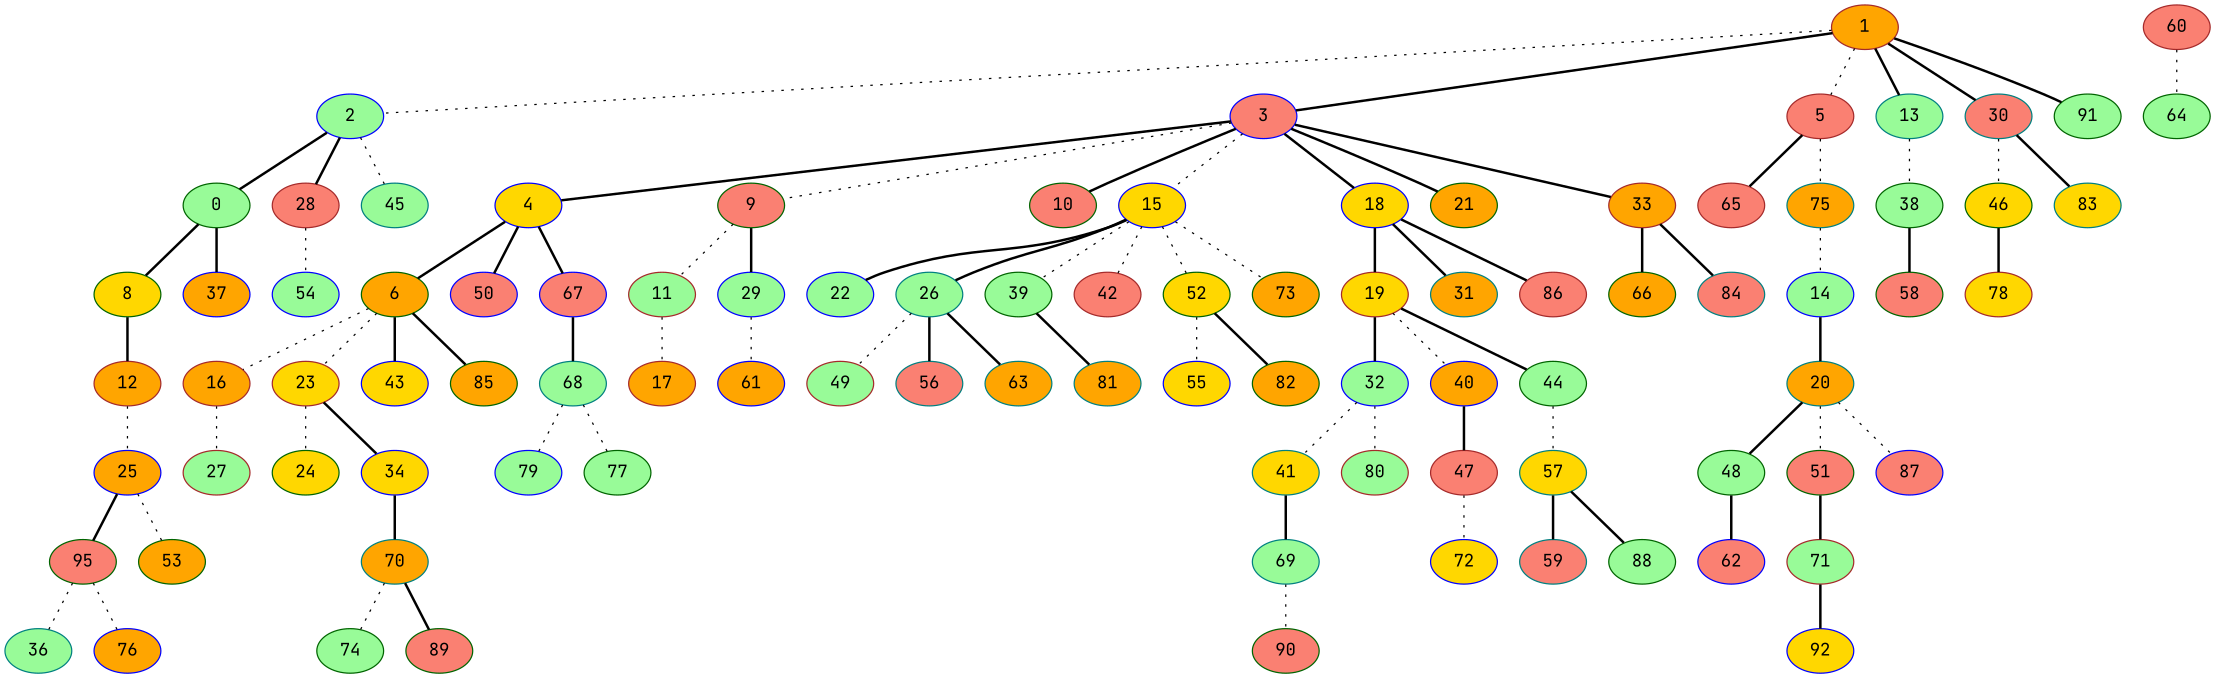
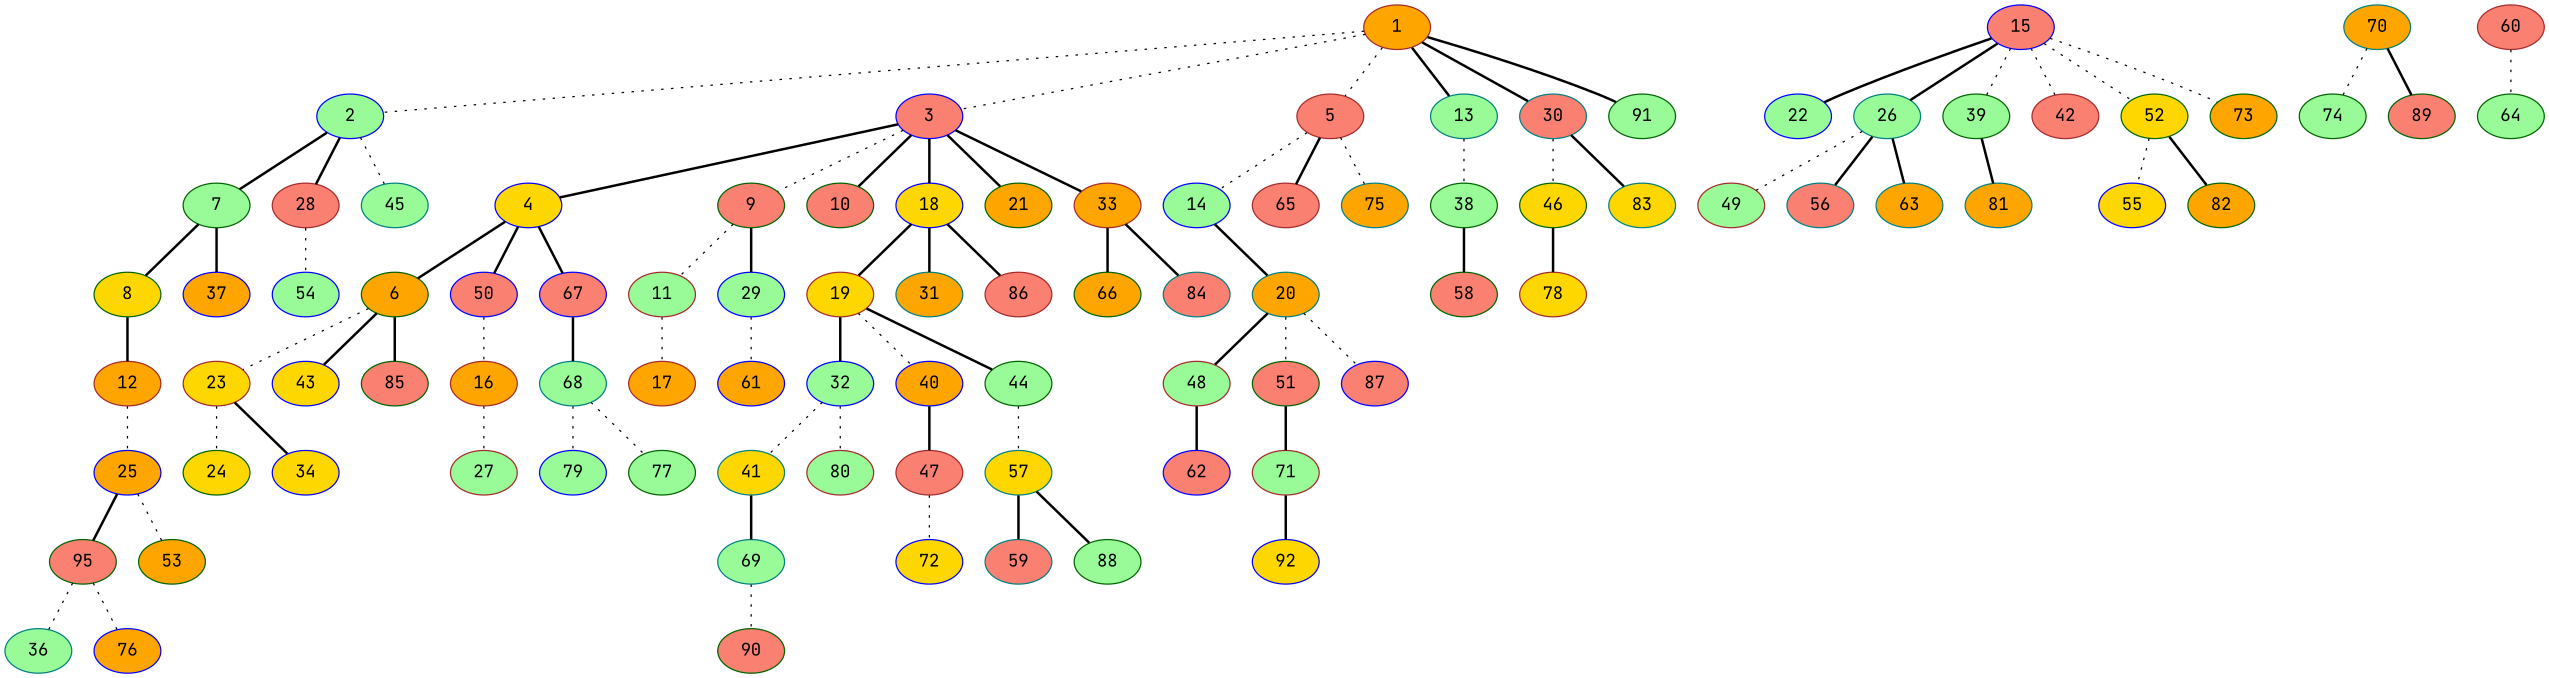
(1564, 72) -> (1163, 72)
(1208, 161) -> none
(217, 205) -> (217, 205)
(1152, 205) -> (2021, 27)
(1820, 250) -> (1263, 161)
(306, 339) -> (484, 339)
(484, 384) -> (395, 384)
(1731, 473) -> (1197, 384)
(395, 517) -> none
